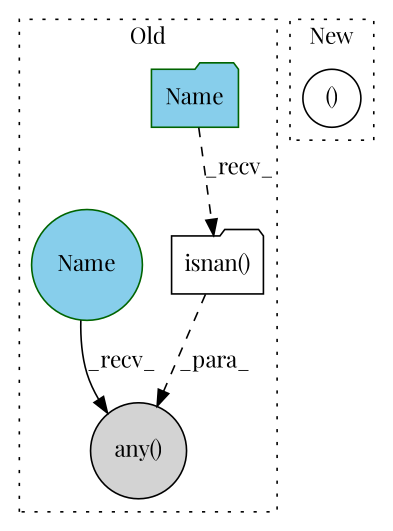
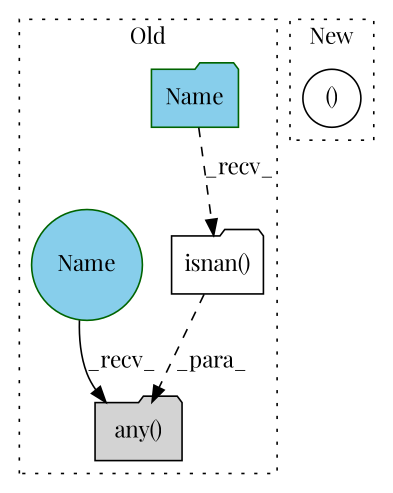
(139, 451) -> (139, 432)
